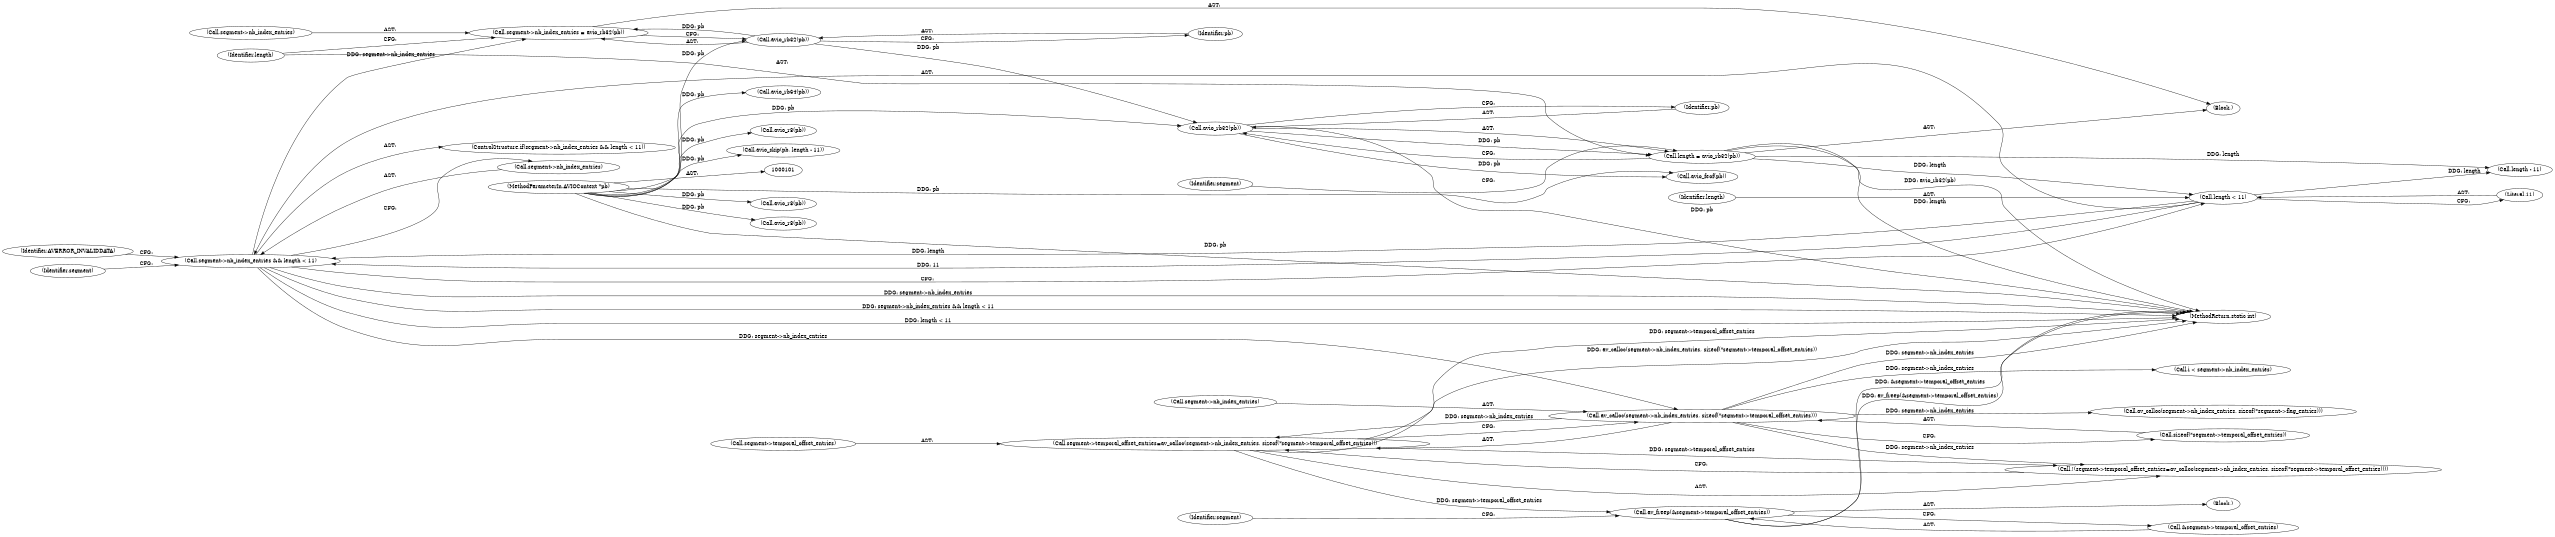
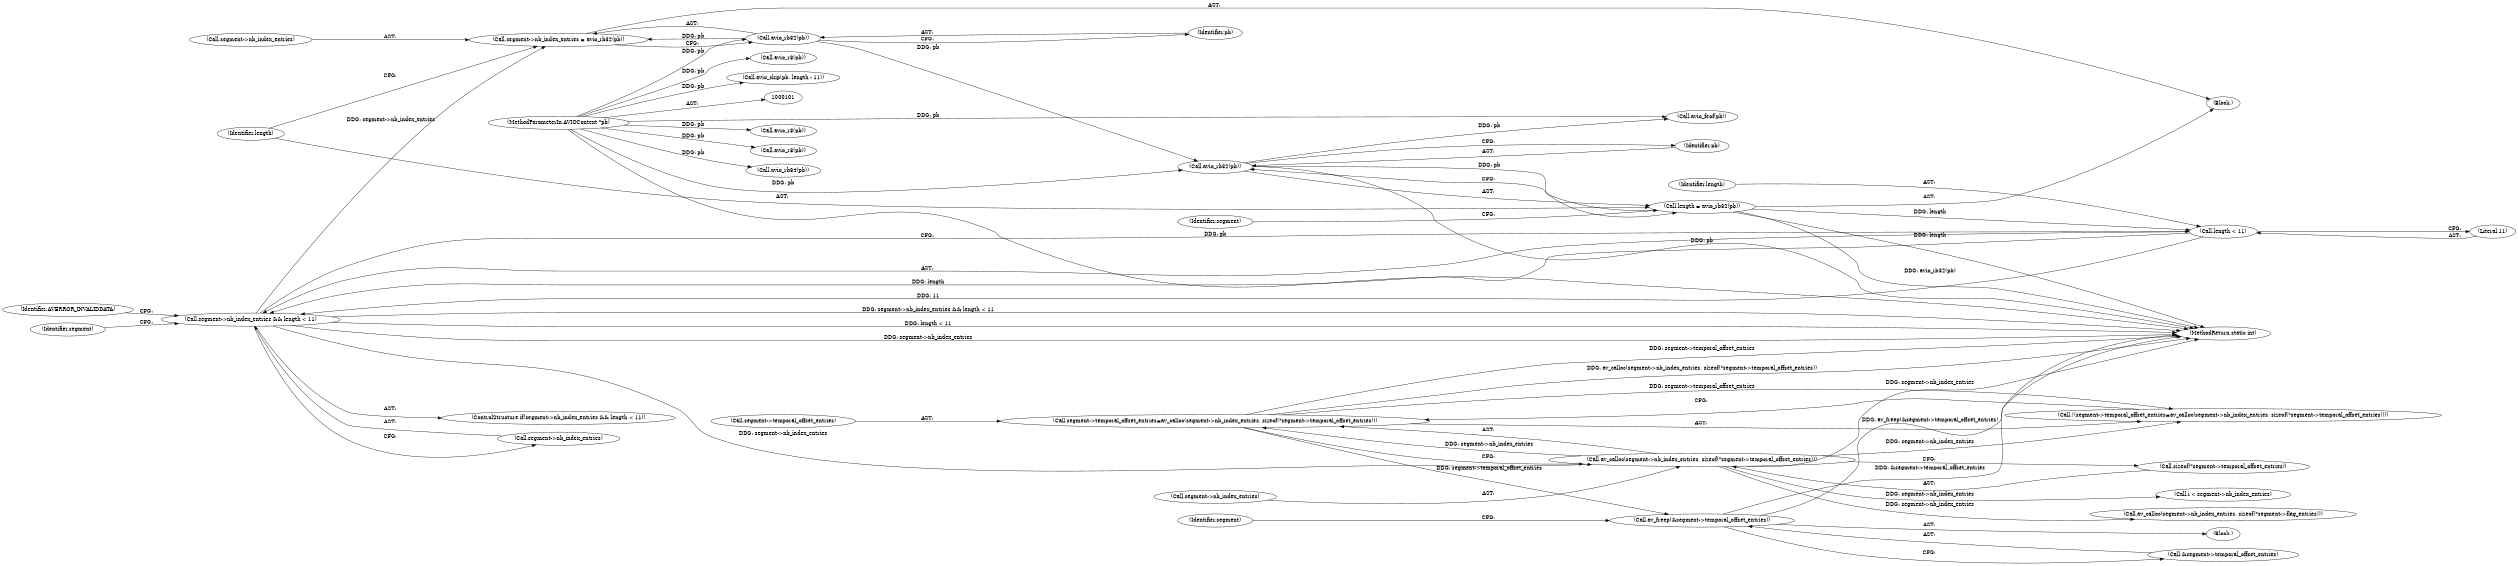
(2520, 170) -> none
